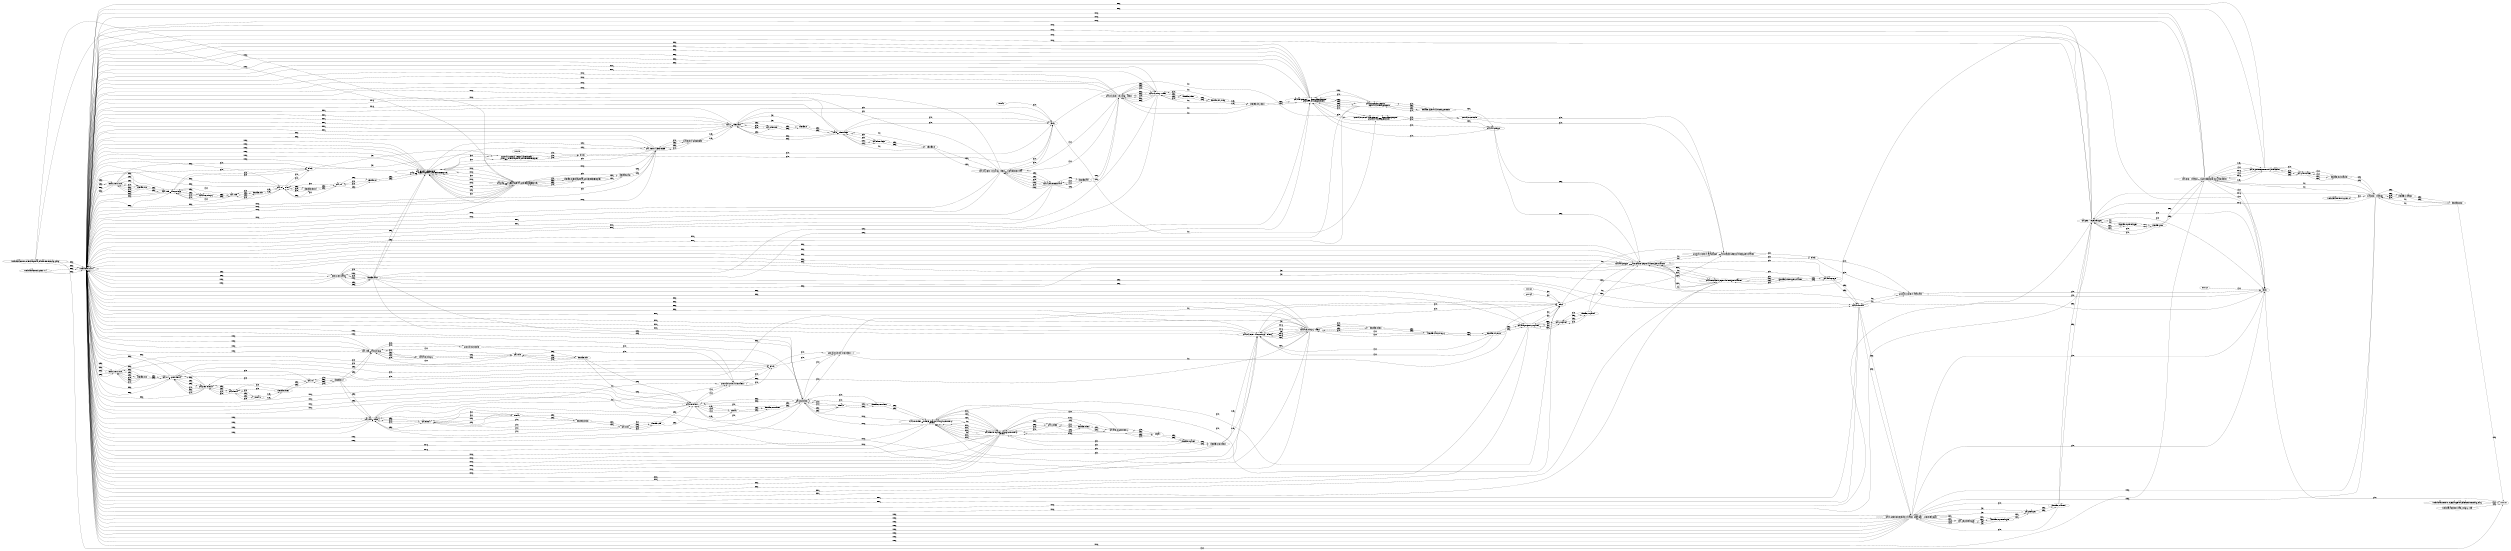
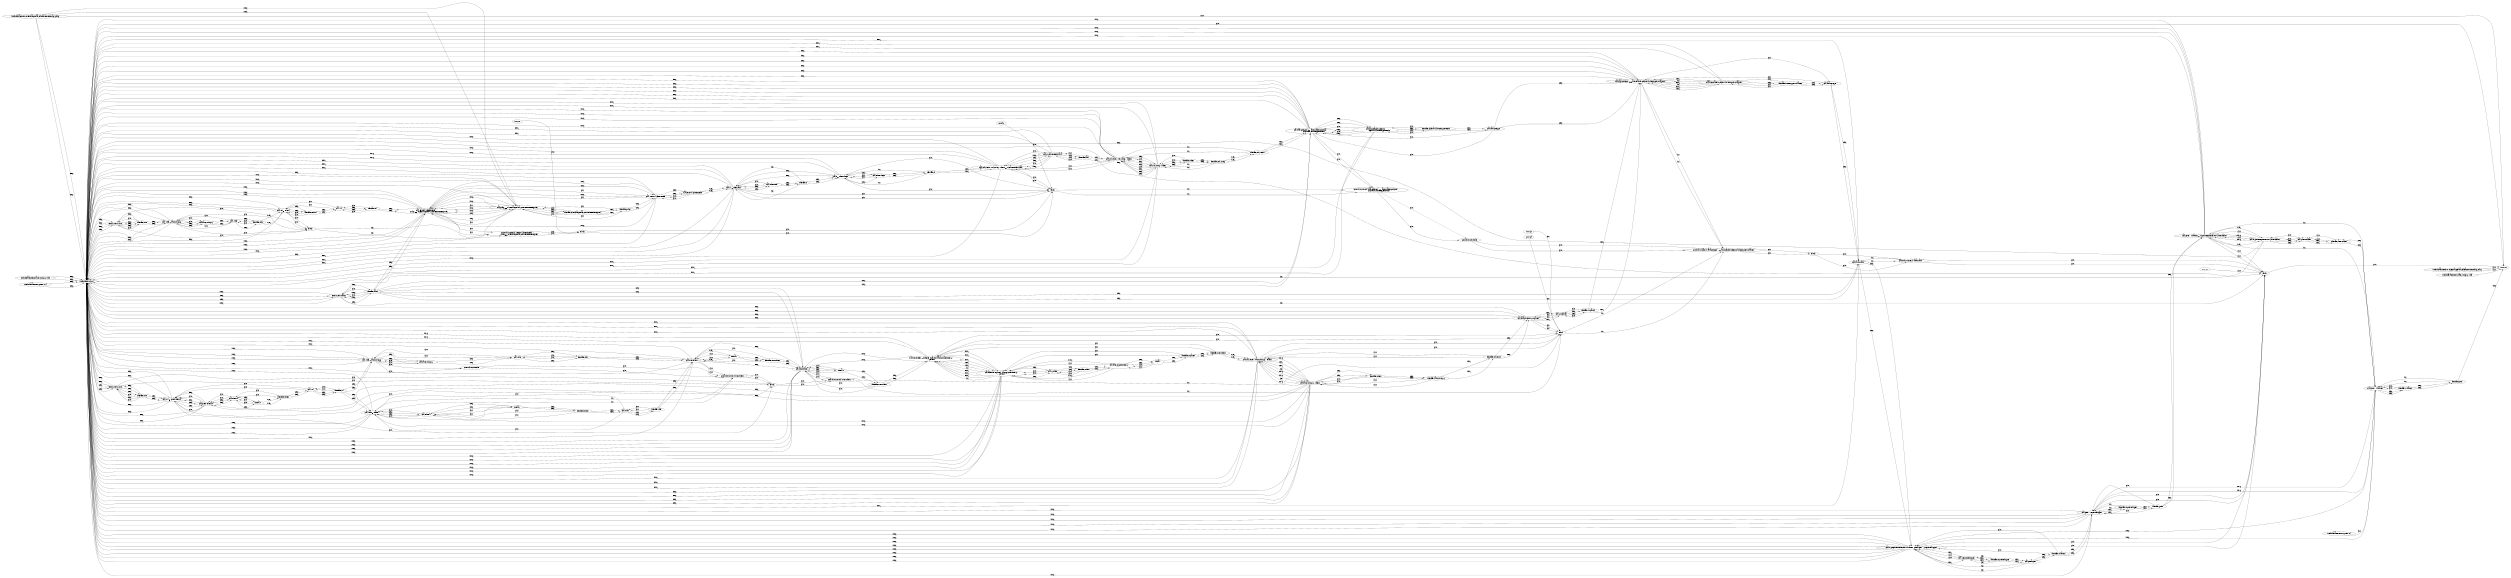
none -> (1276, 24)
(2339, 177) -> (2339, 242)
none -> (35, 278)
(2495, 504) -> (2495, 270)
